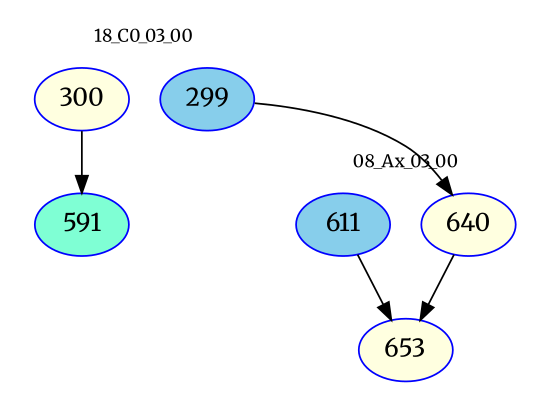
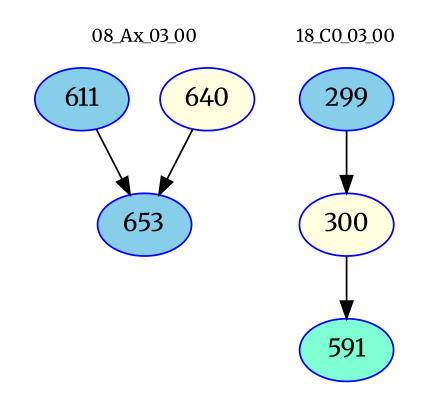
(356, 124) -> (347, 153)
(406, 350) -> (145, 225)
